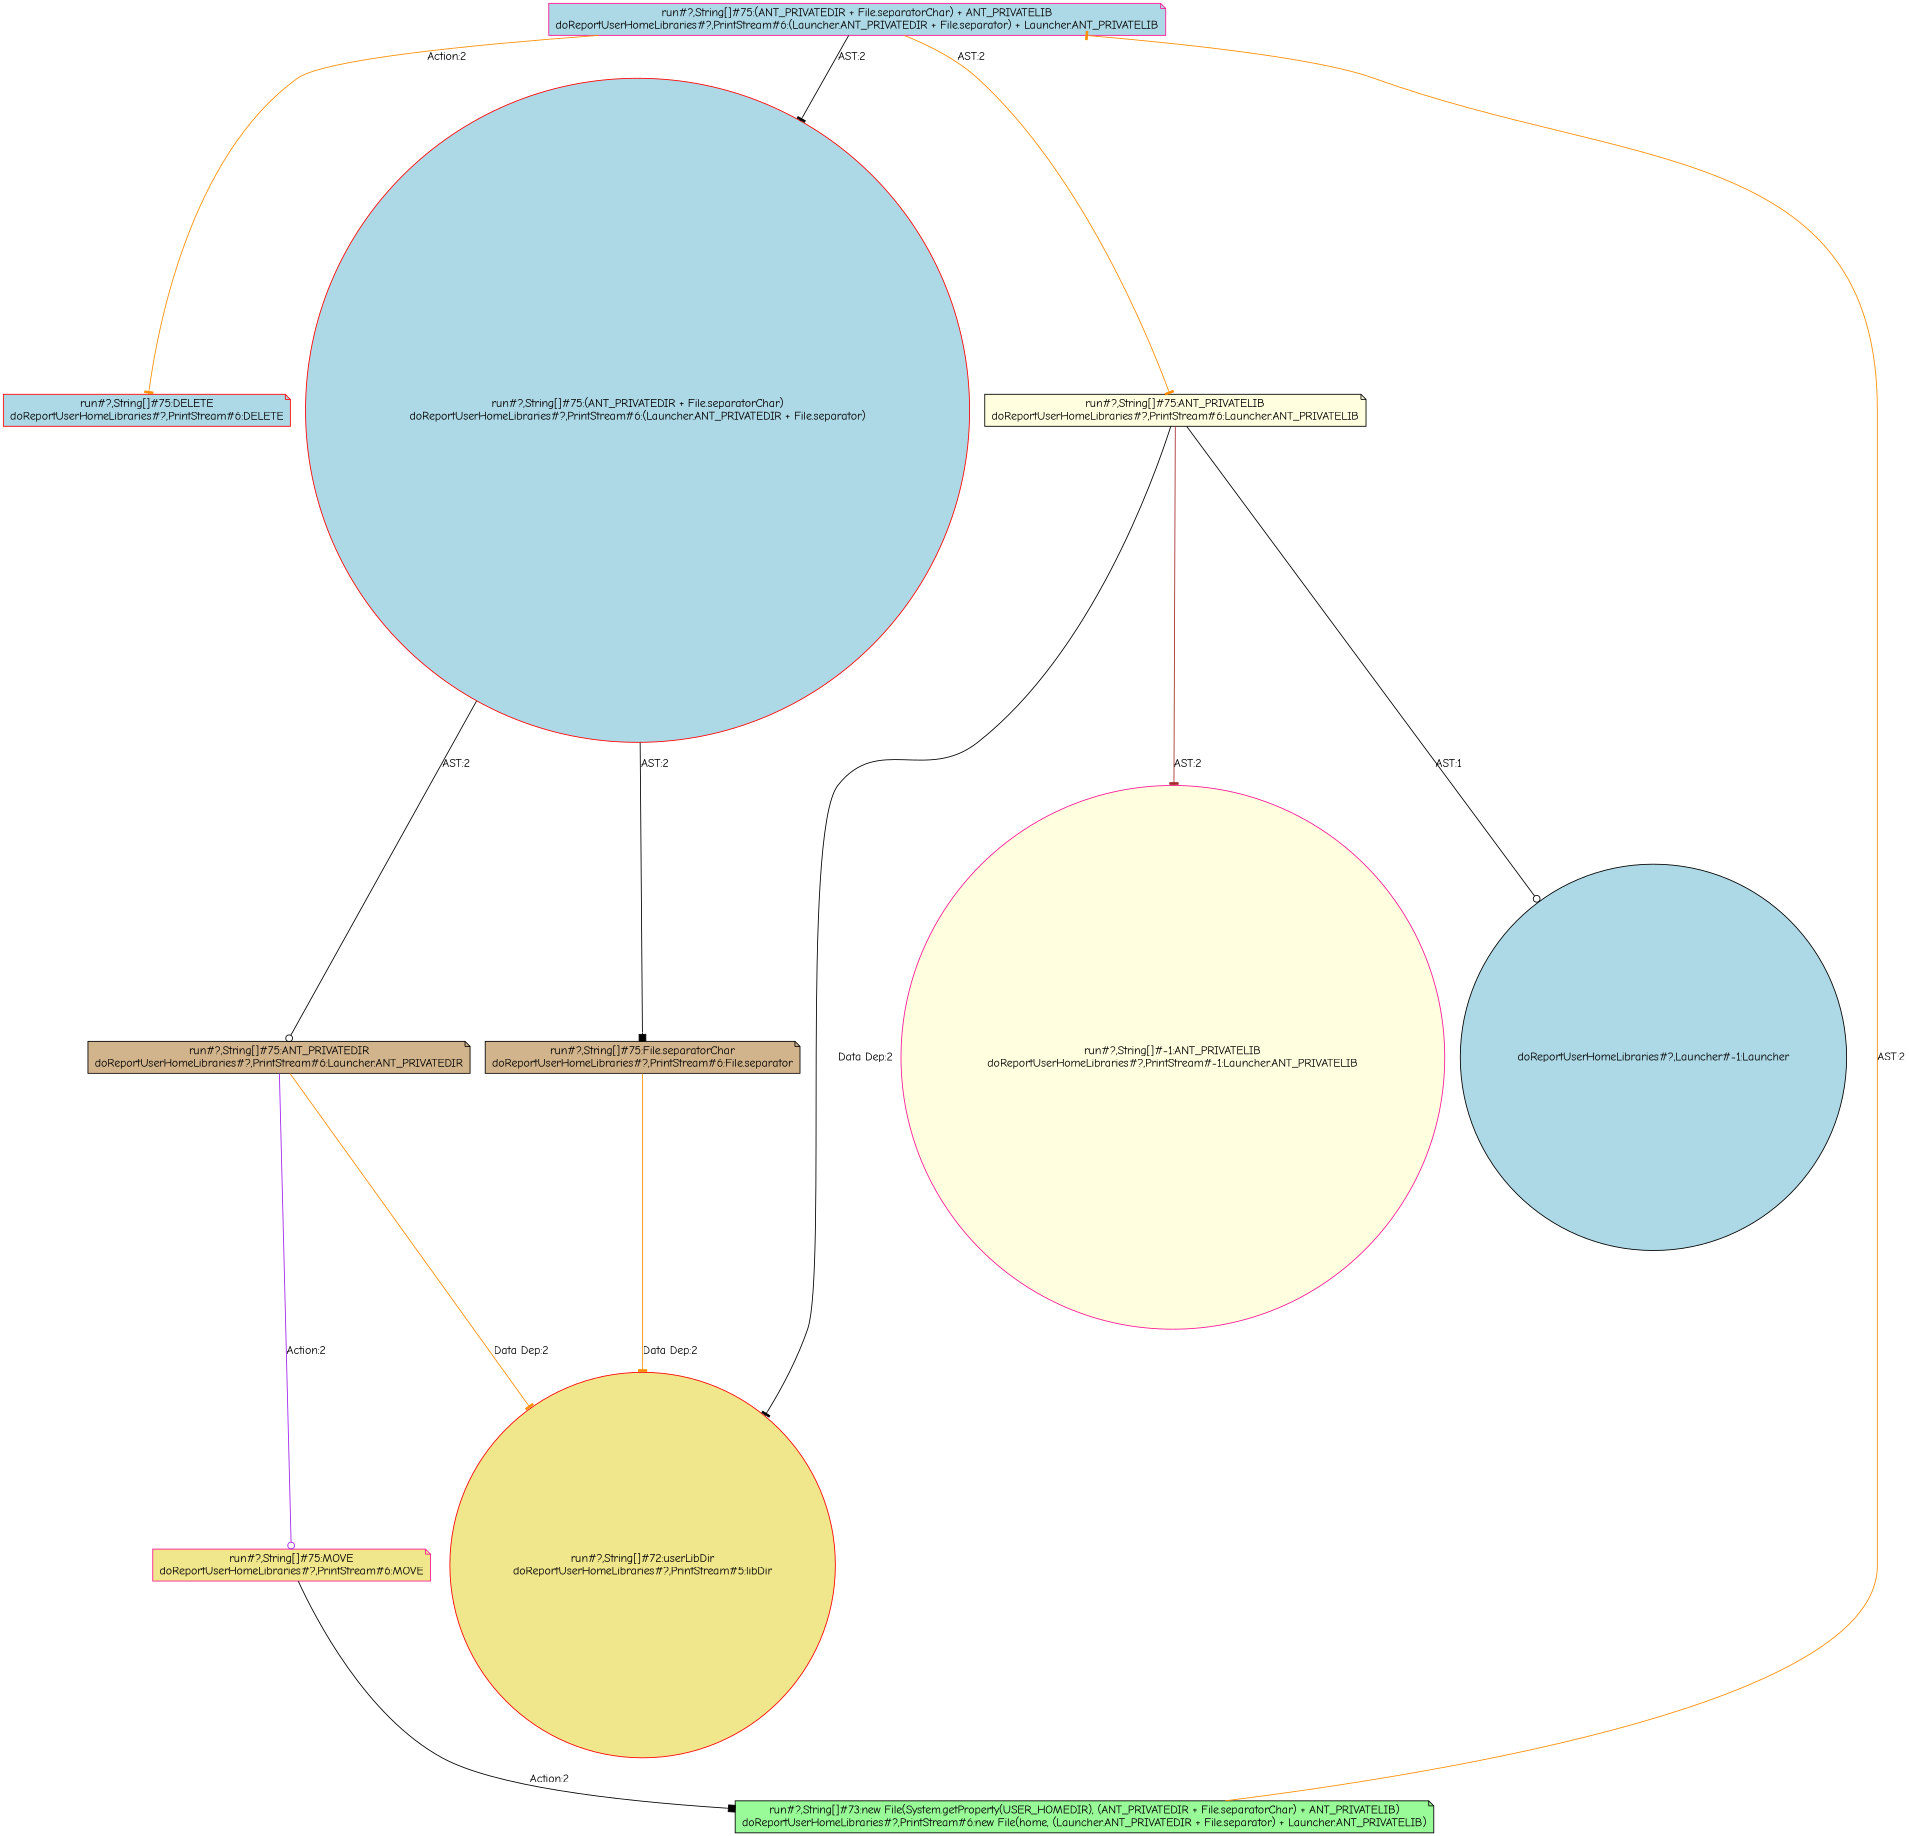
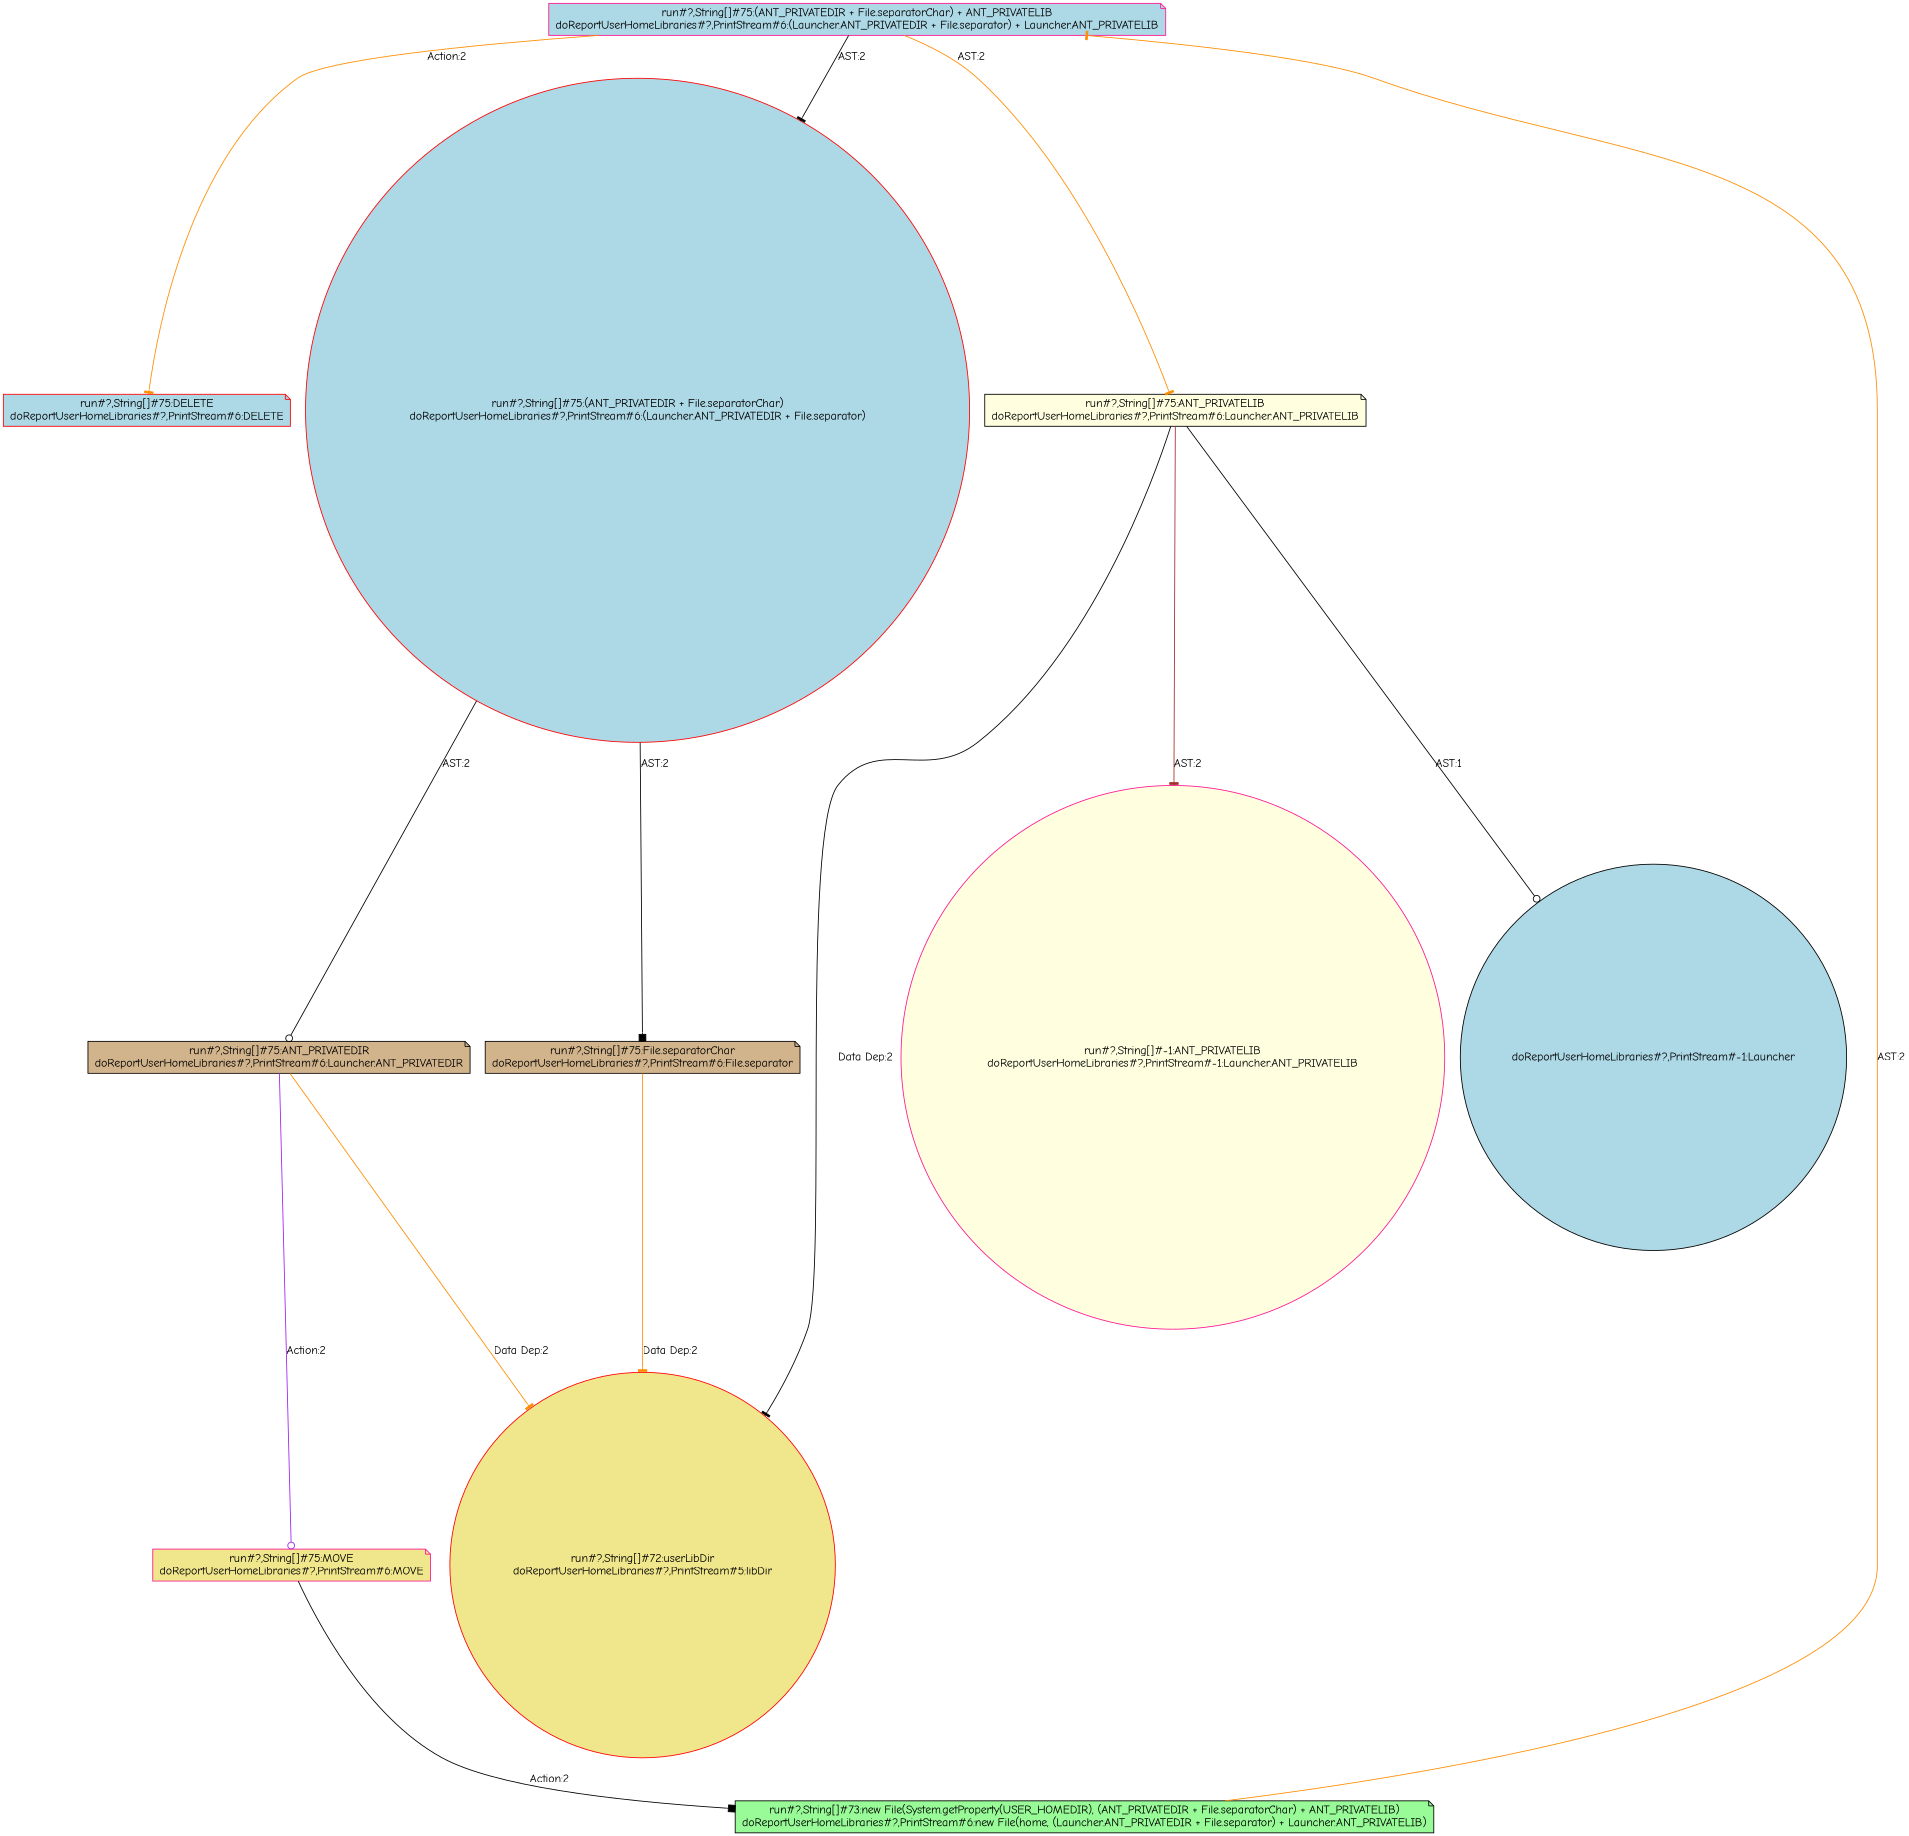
(1653, 1057) -> (1653, 1057)
